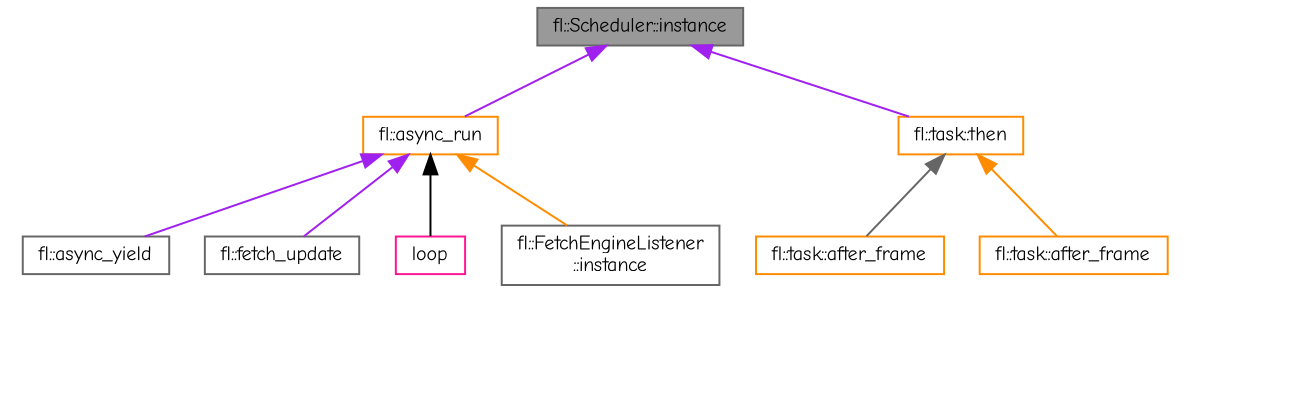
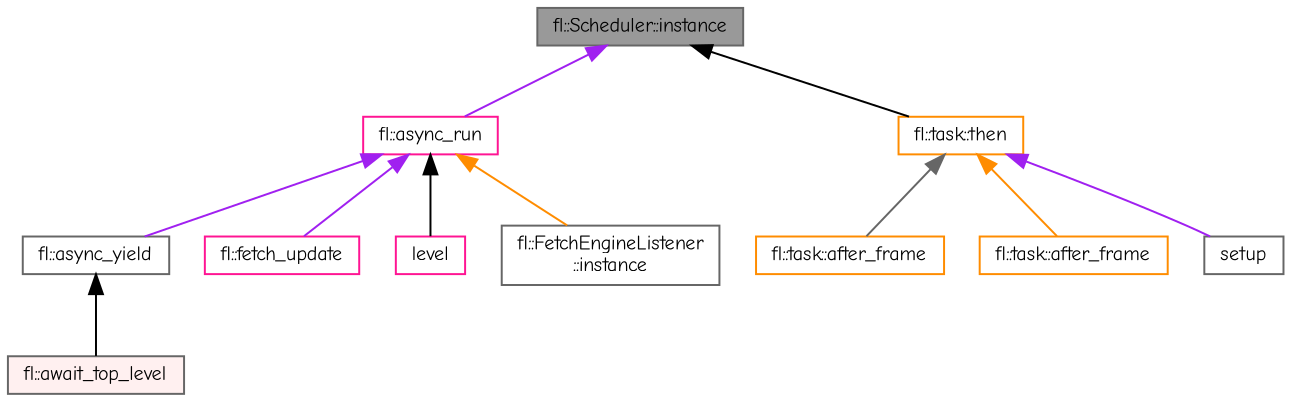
(810, 84) -> (810, 84)
(430, 136) -> (430, 136)
(282, 255) -> (282, 255)
(430, 255) -> (430, 255)
none -> (1244, 255)
none -> (96, 375)
